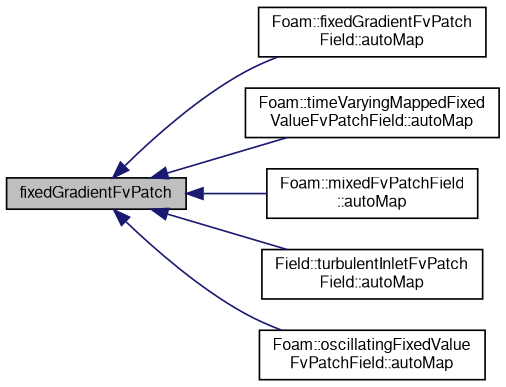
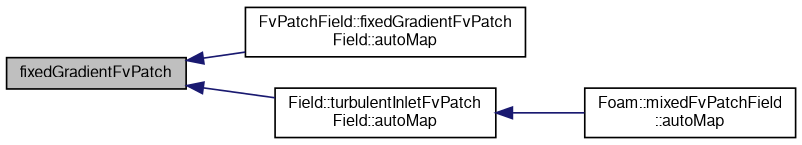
(372, 32) -> (385, 32)
(372, 113) -> none
(235, 194) -> (549, 113)
(372, 355) -> none
